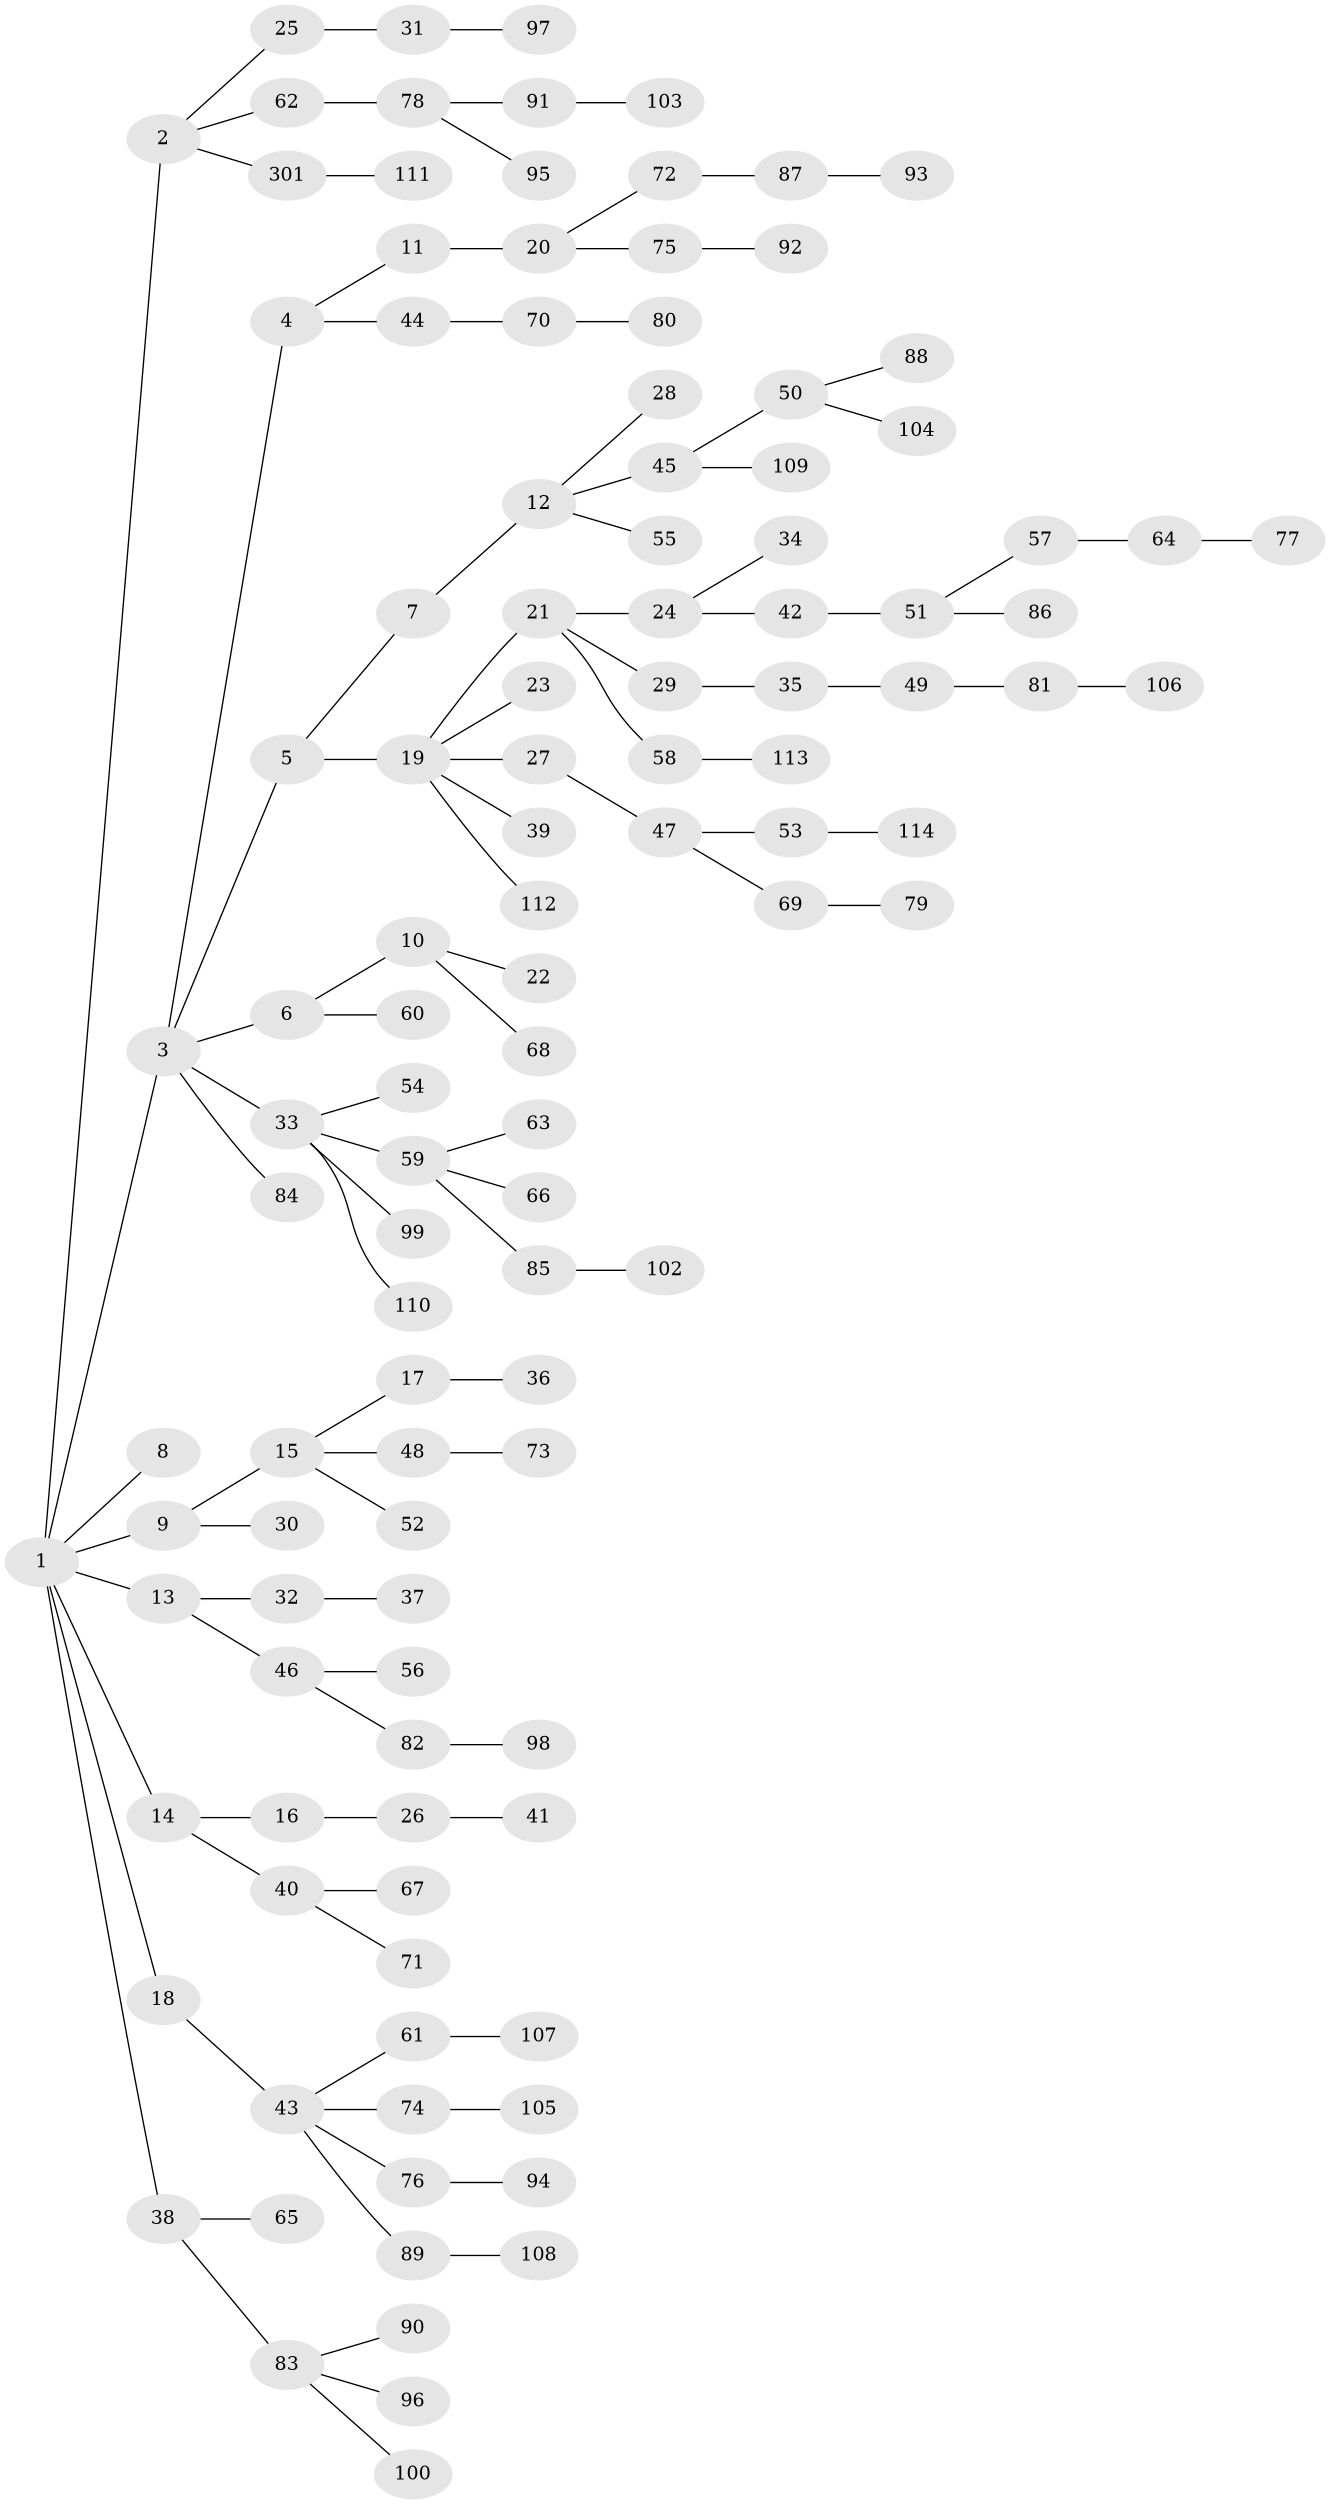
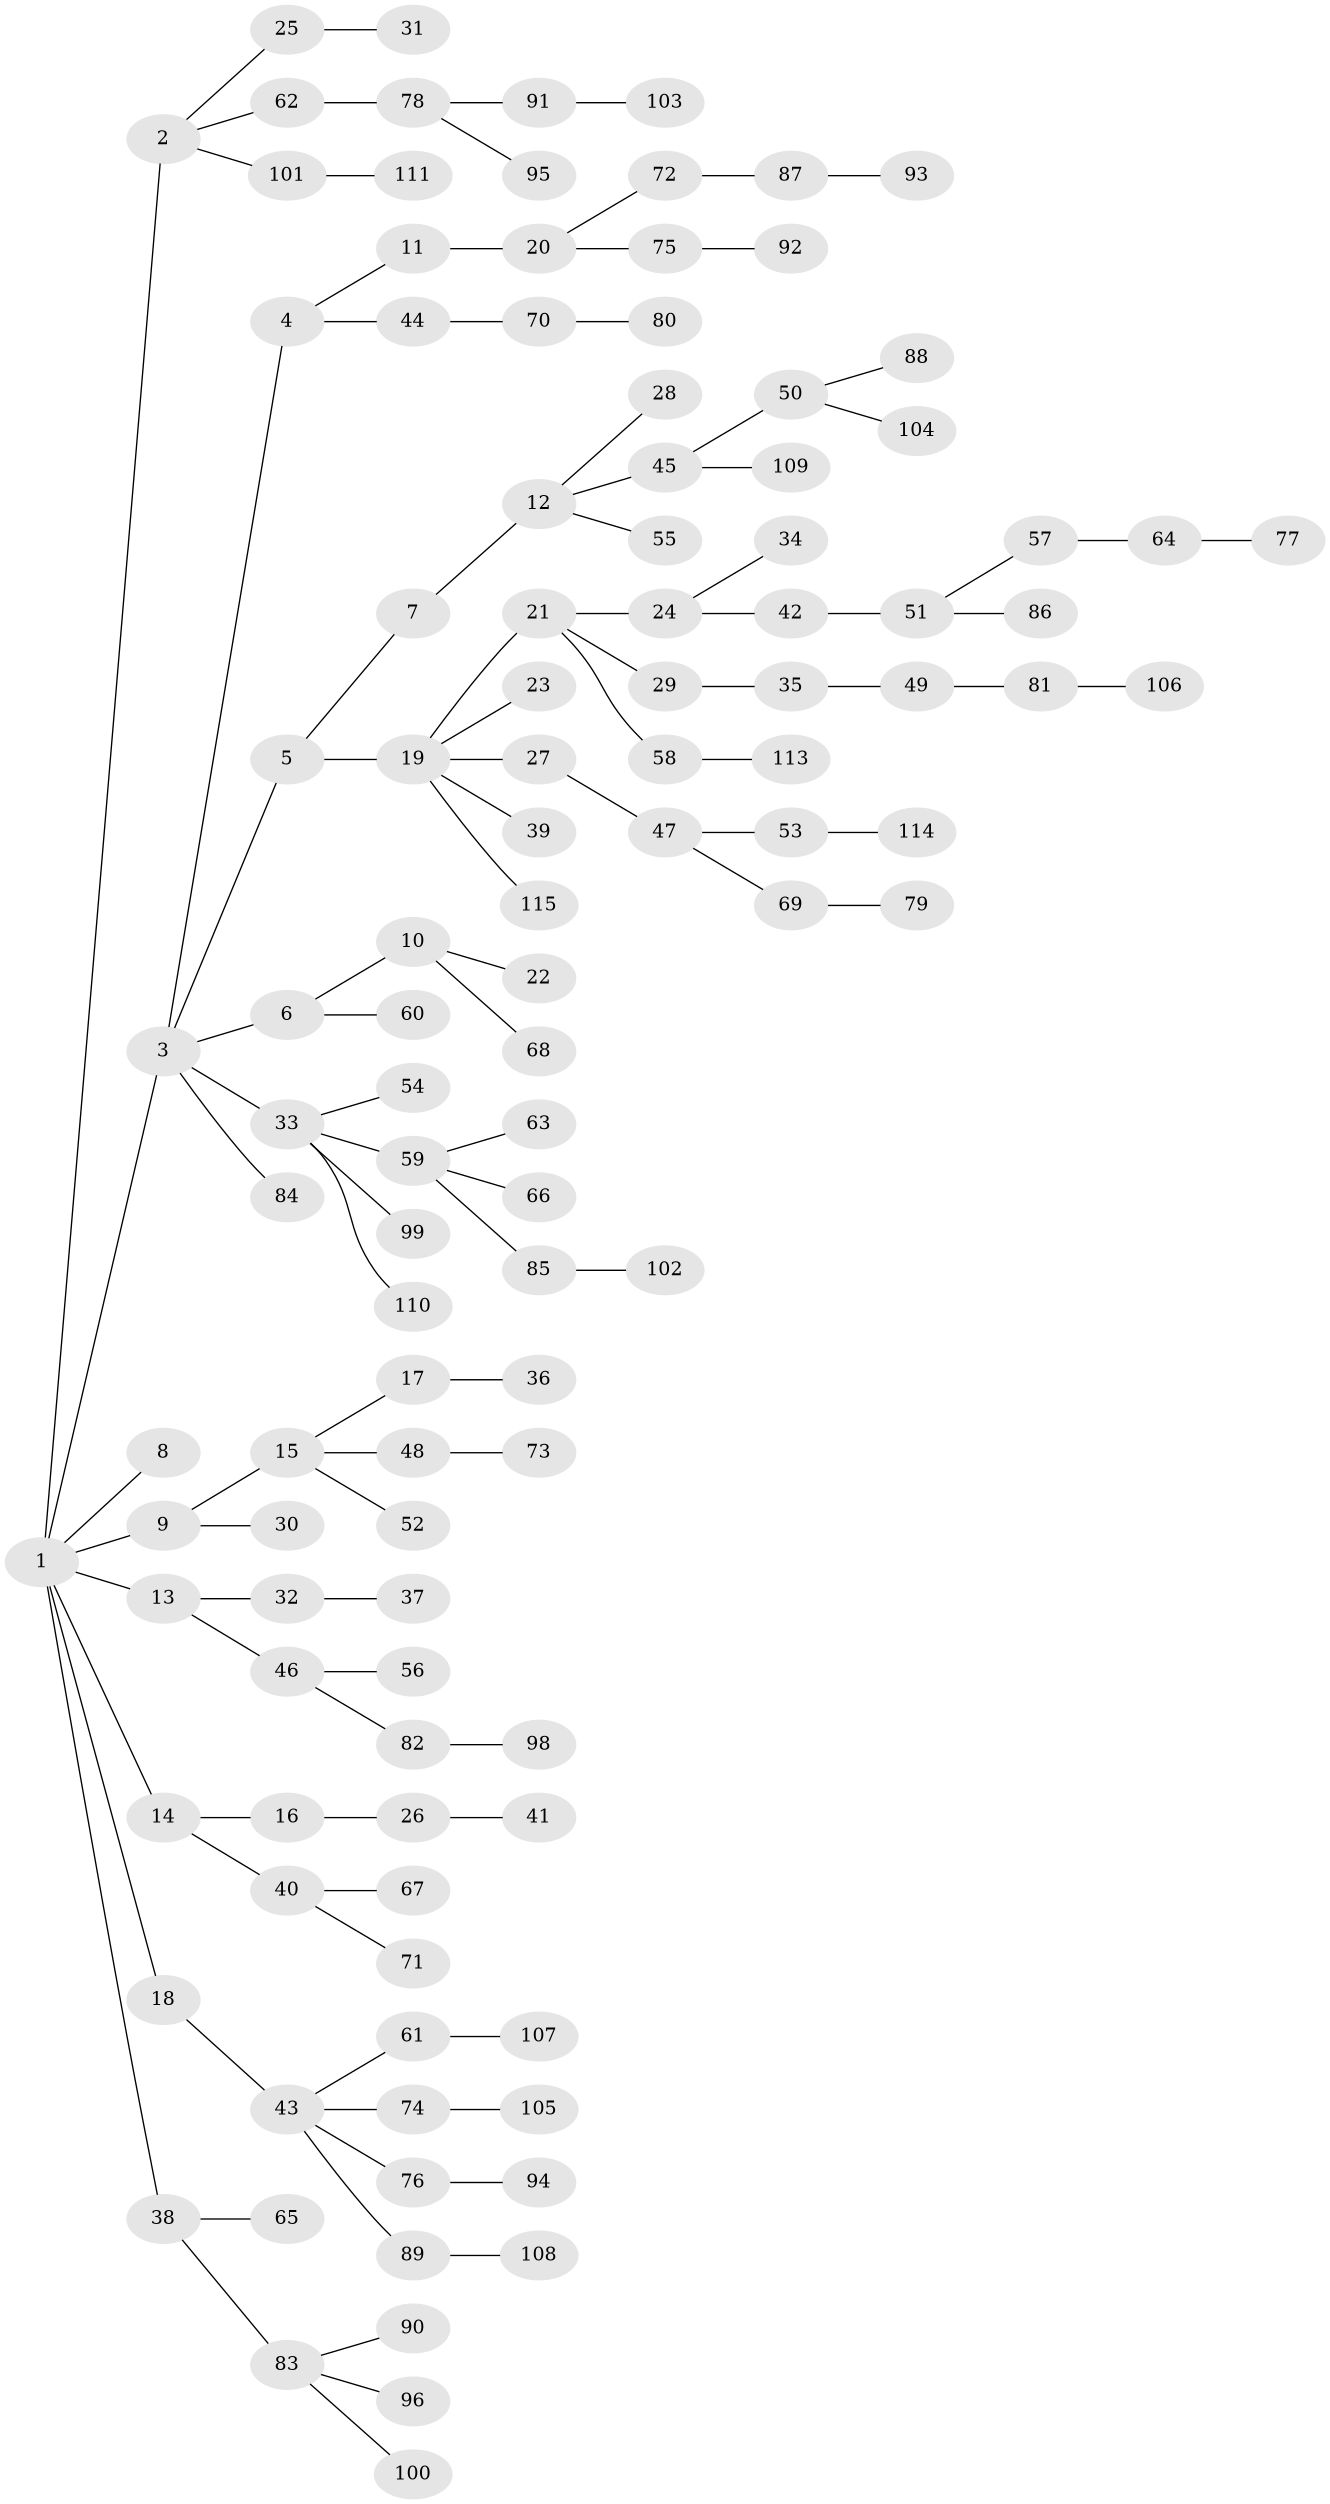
(539, 30) -> none
(287, 176) -> (287, 176)
(539, 905) -> (539, 905)
